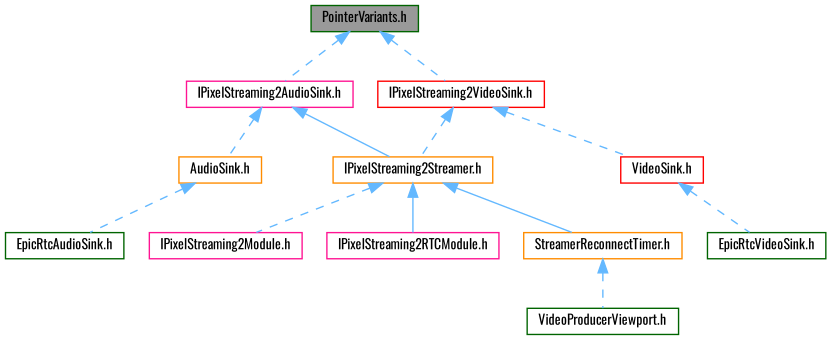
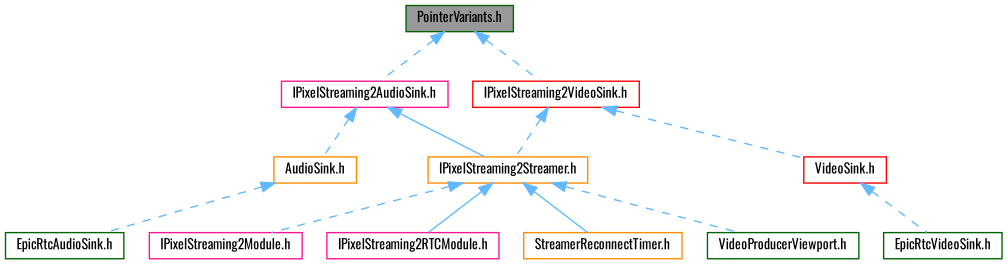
(603, 291) -> (652, 210)
